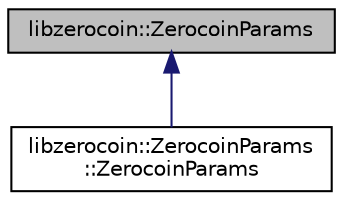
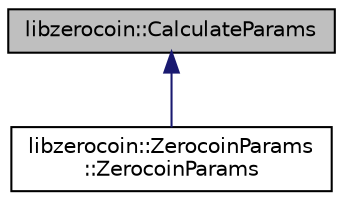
(172, 31) -> (172, 31)
